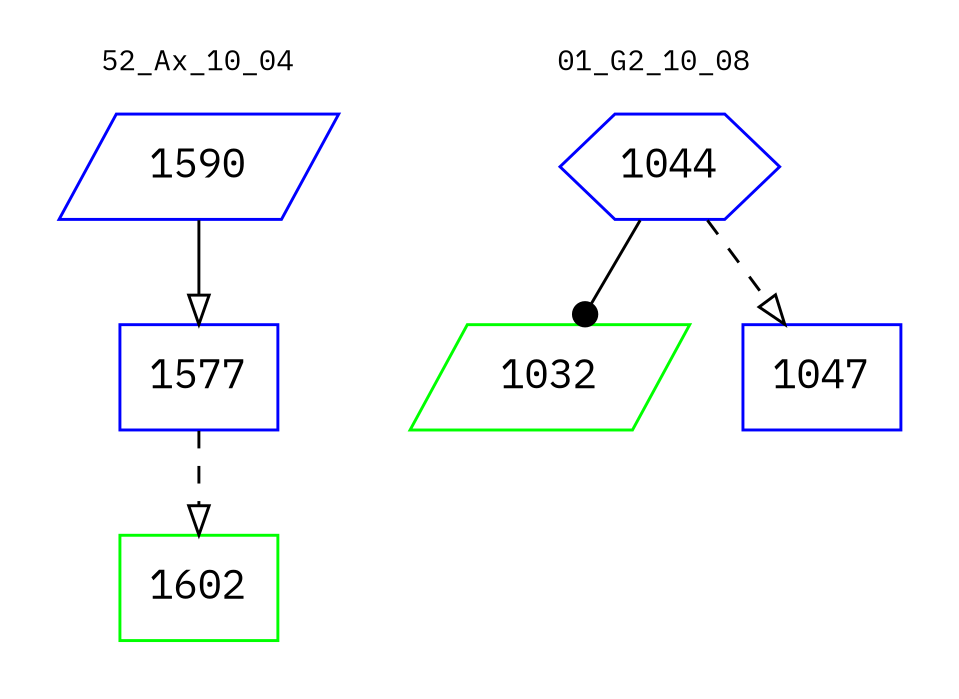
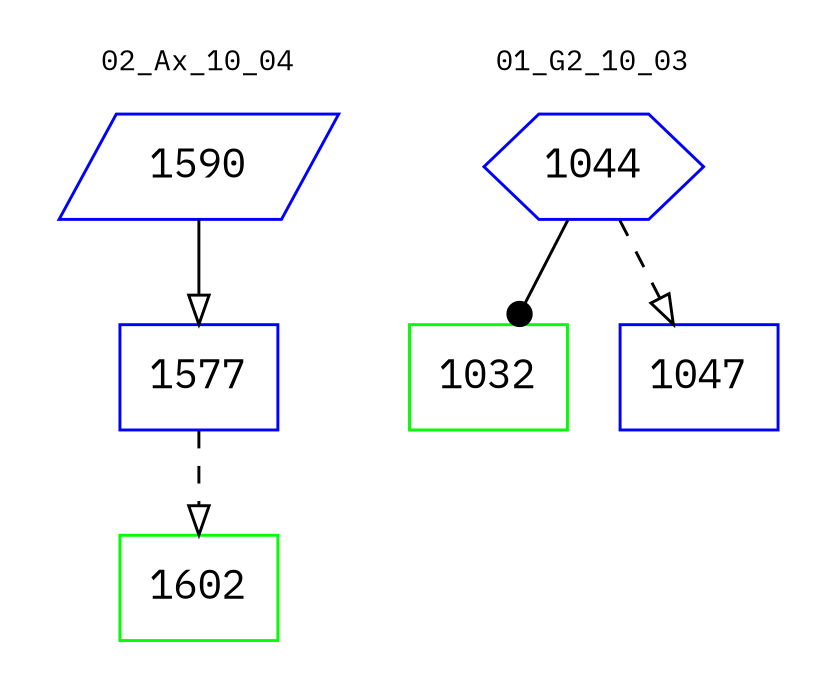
(199, 63) -> (199, 63)
(655, 63) -> (594, 63)
(550, 377) -> (488, 377)
